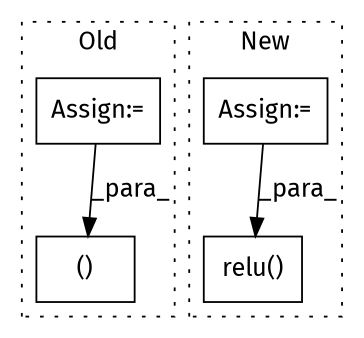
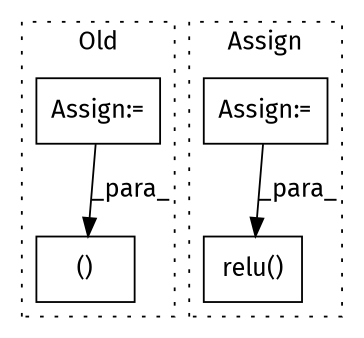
(266, 43) -> (266, 43)
